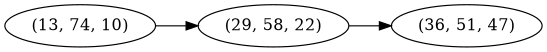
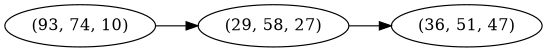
(80, 26) -> (80, 26)
(273, 26) -> (273, 26)
